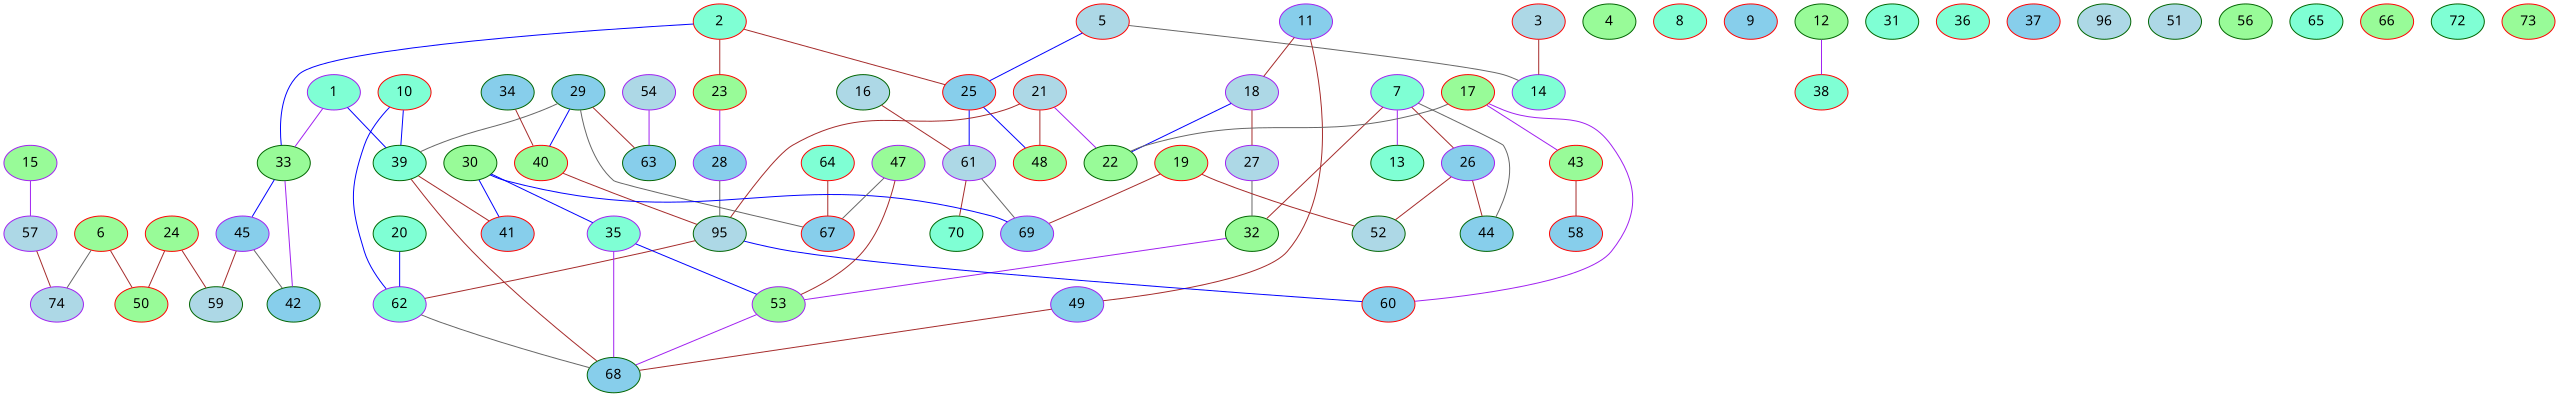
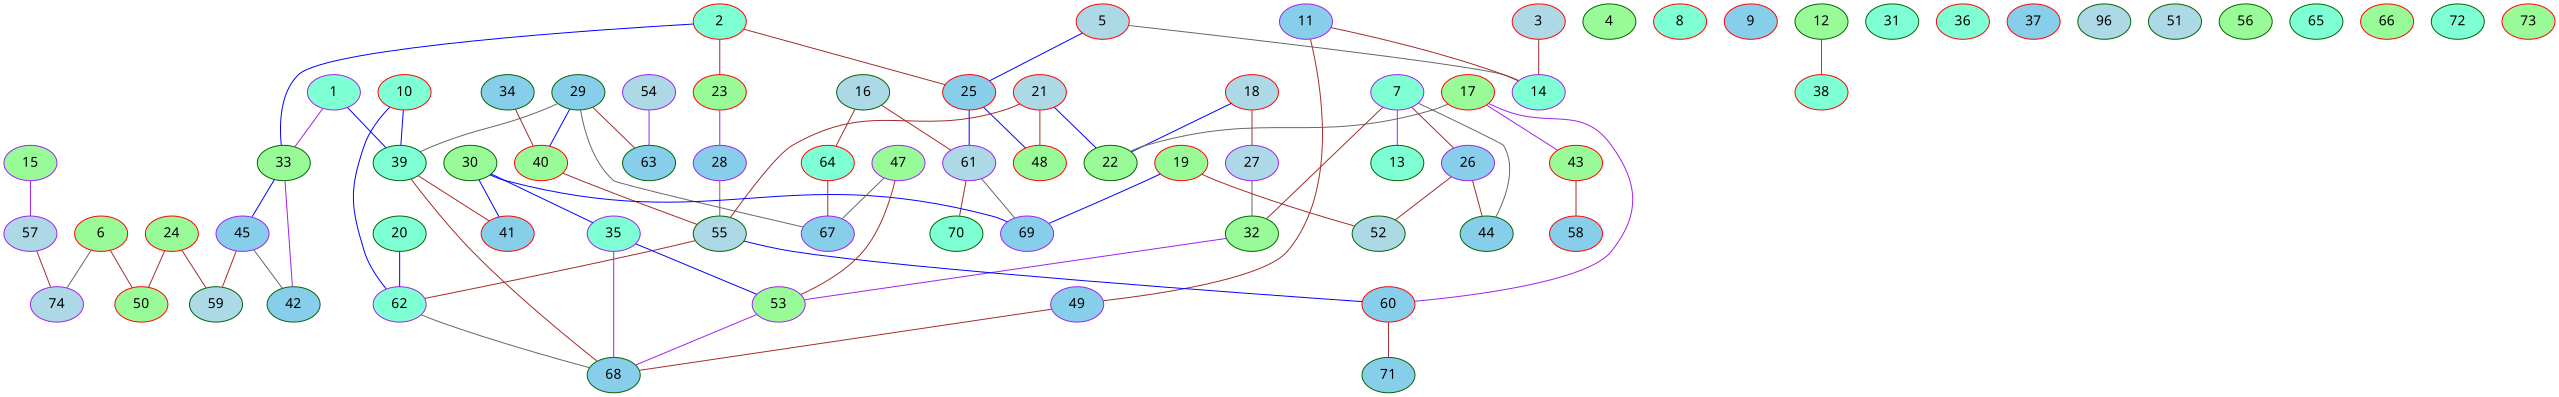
(1279, 57) -> (1426, 50)
(1252, 92) -> (1252, 92)
(1075, 128) -> (1075, 128)
none -> (844, 131)
(1105, 199) -> (1105, 199)
(720, 234) -> (720, 234)
(828, 234) -> (828, 234)
none -> (1388, 375)
